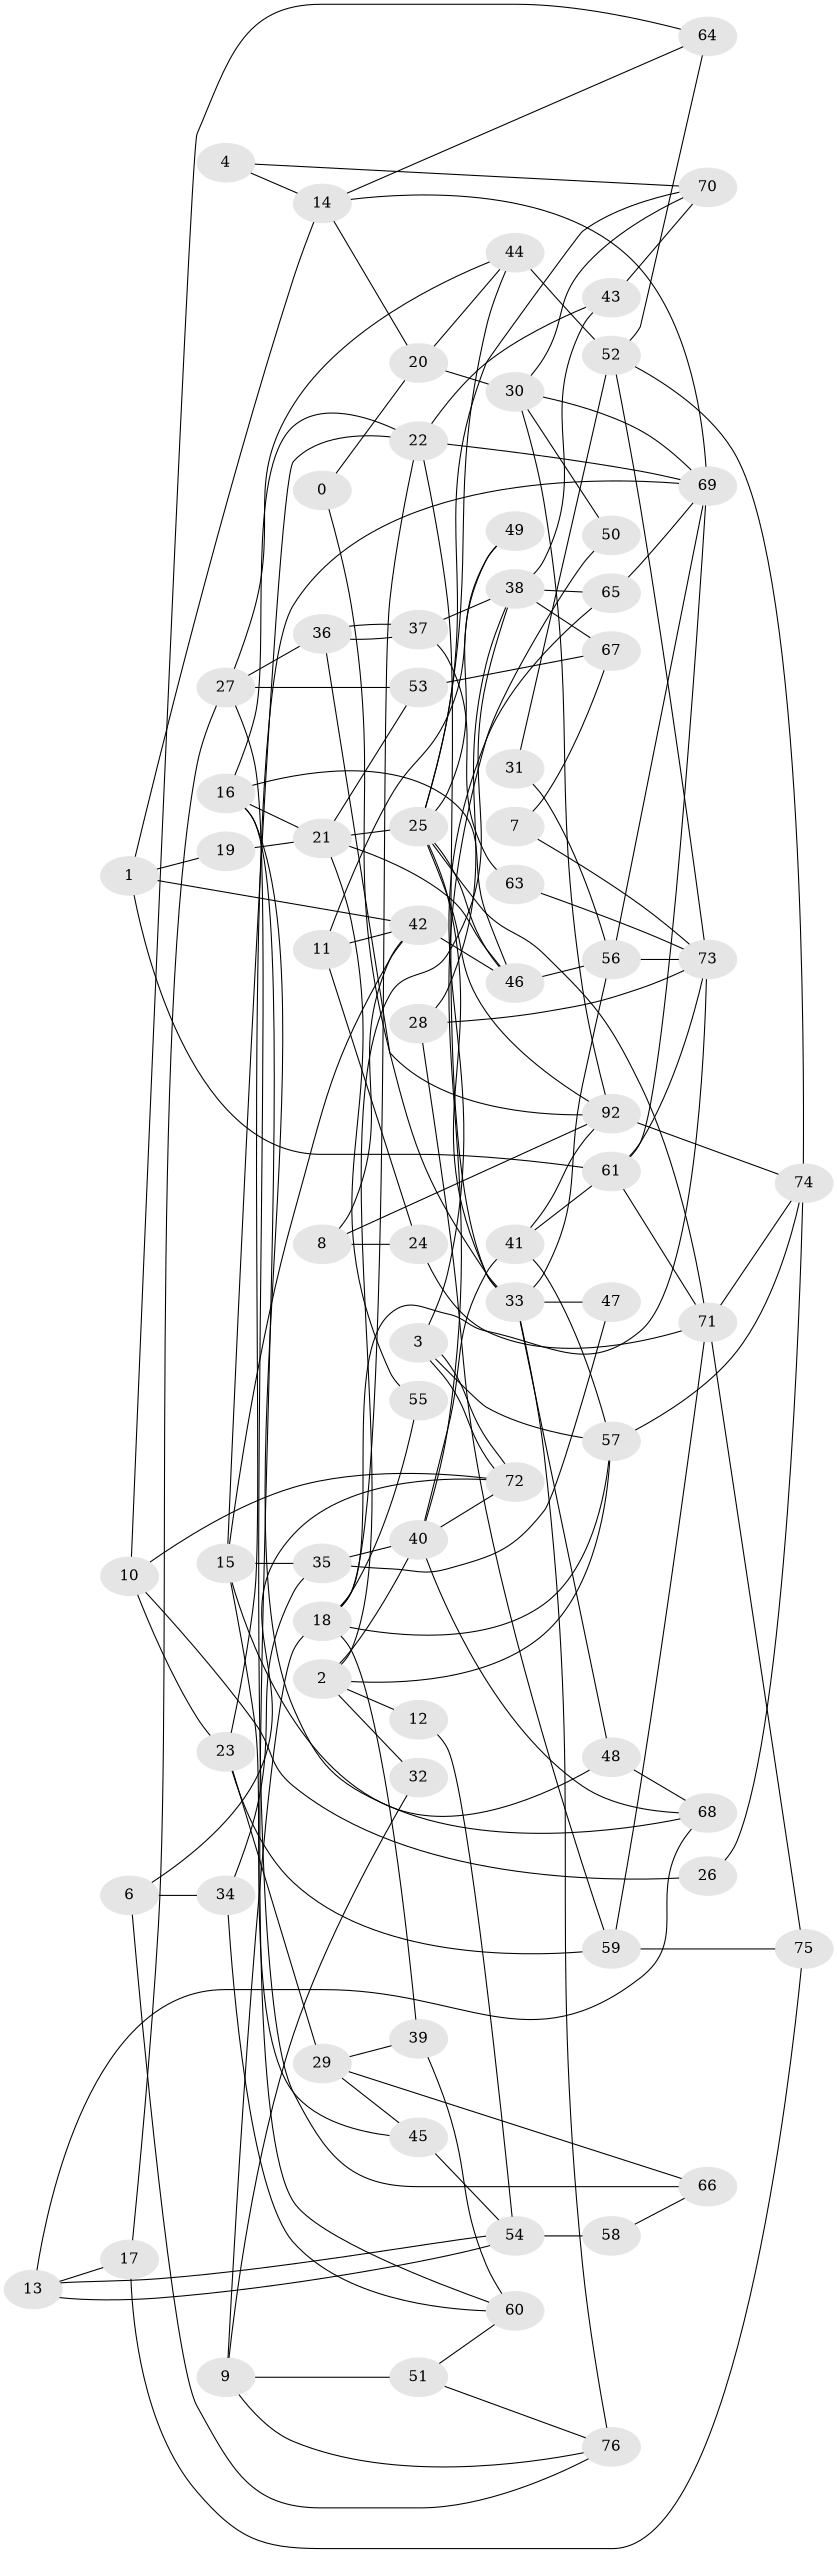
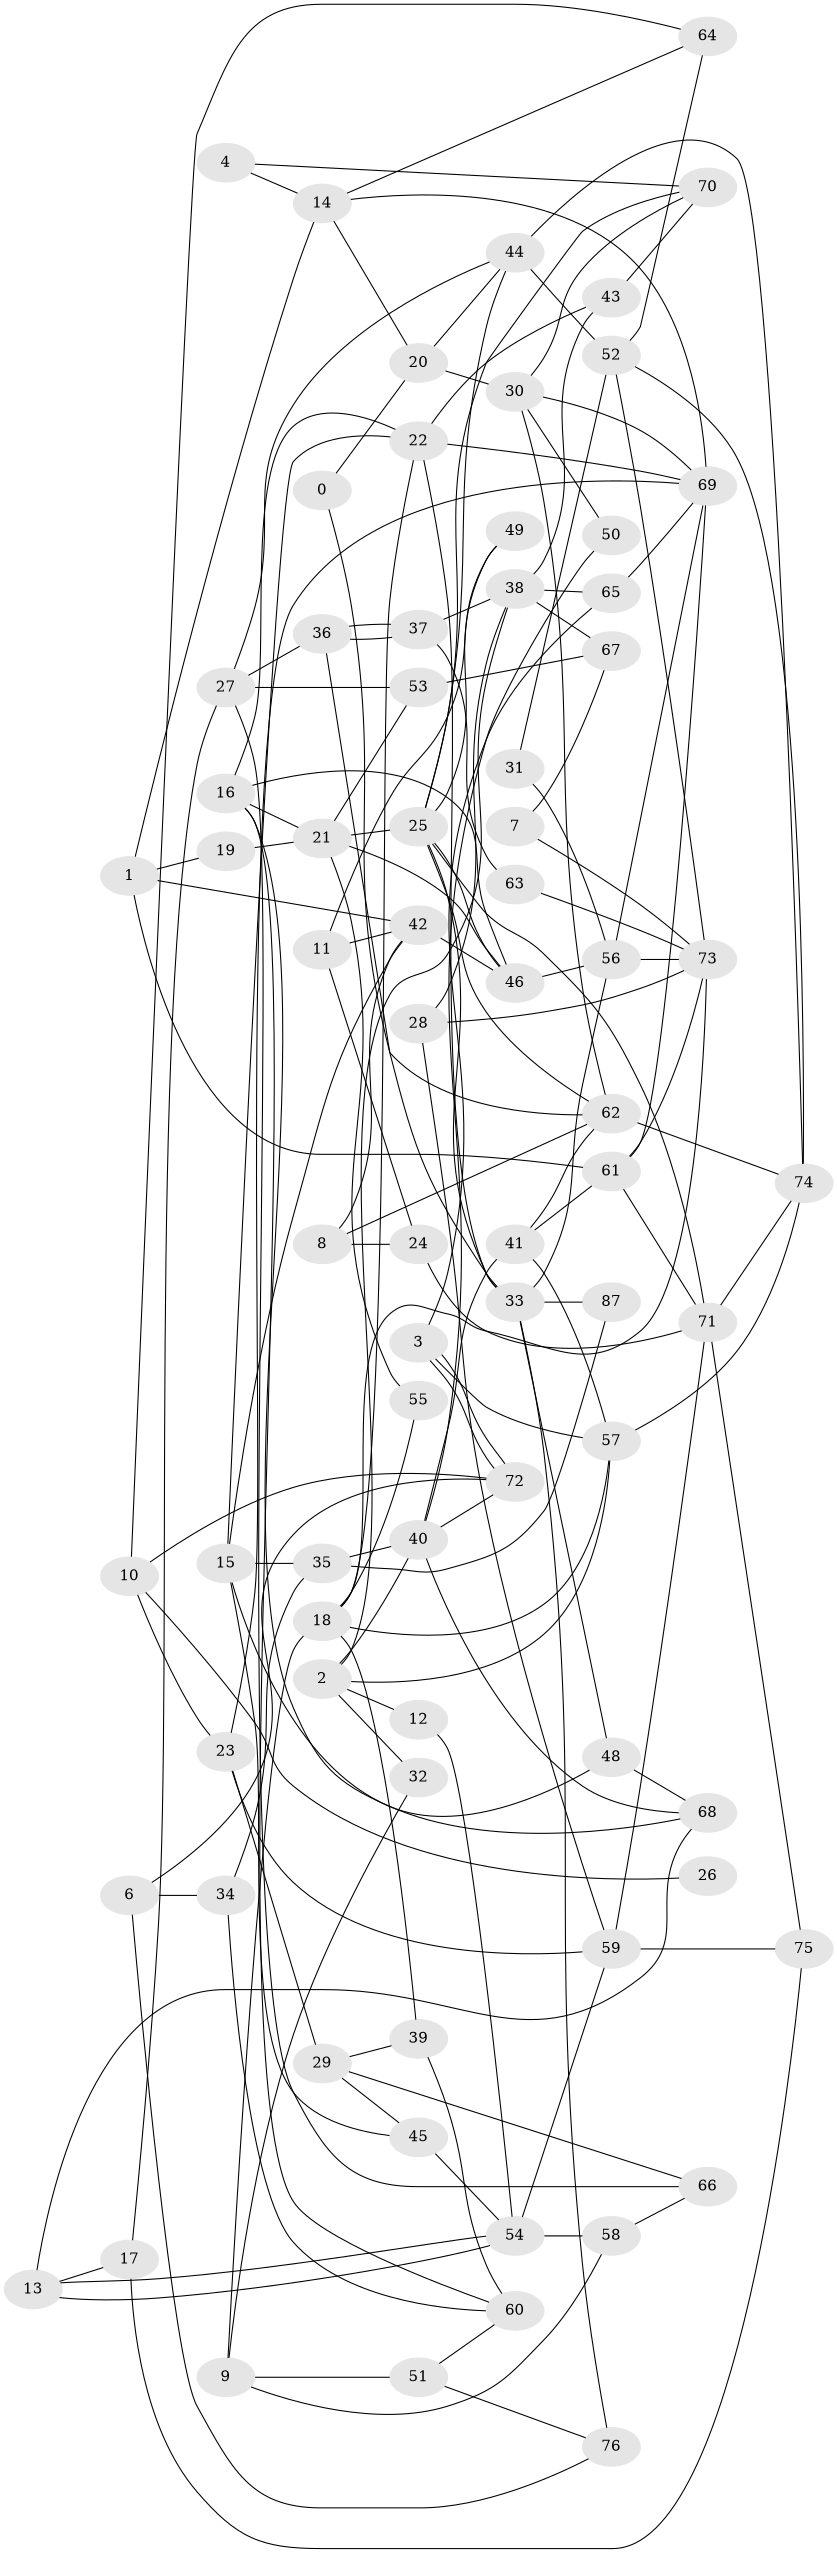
(611, 1114) -> (611, 1114)
(611, 1302) -> (611, 1302)
(785, 1535) -> (778, 539)
none -> (563, 2092)
(401, 2465) -> (458, 2403)
